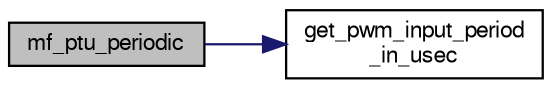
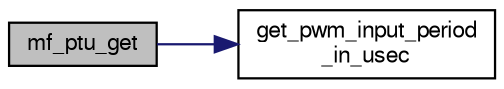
(107, 44) -> (83, 44)
